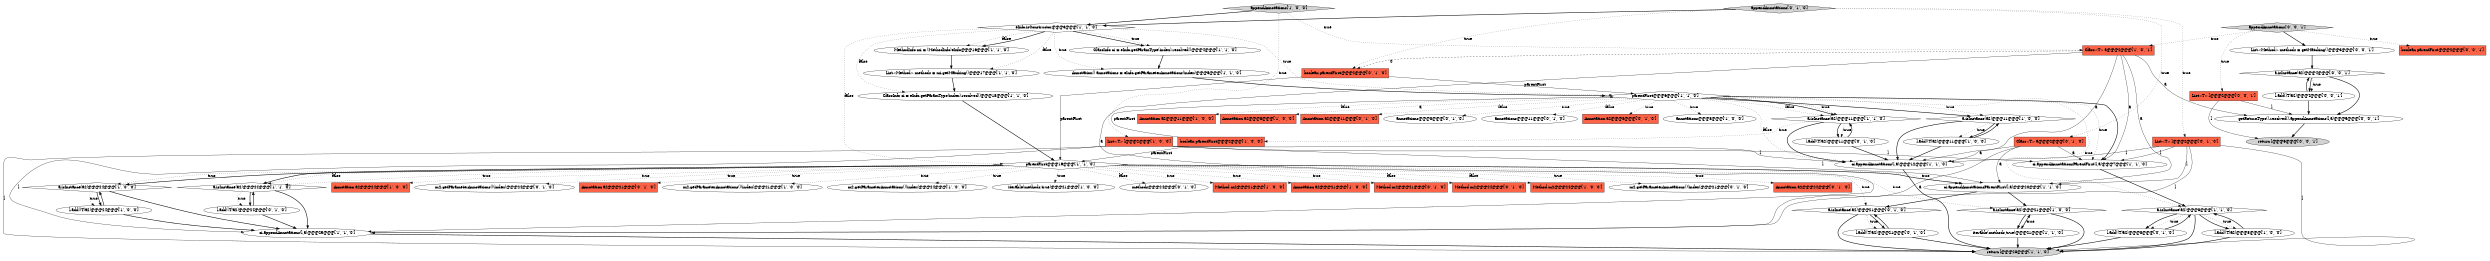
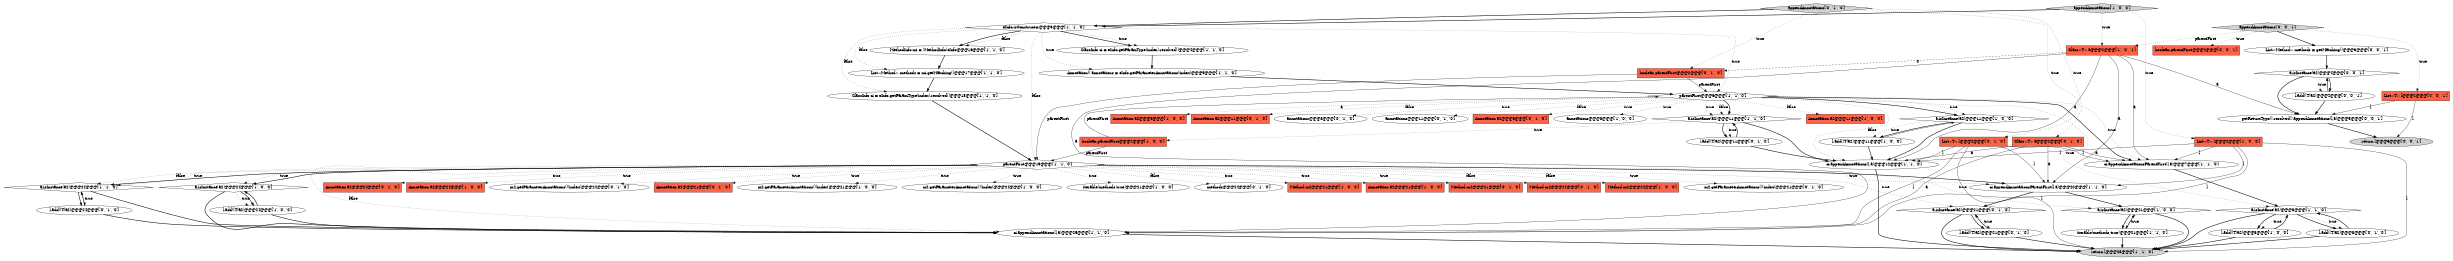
(2215, 39) -> (2205, 39)
(1986, 133) -> (1918, 129)
none -> (319, 188)
